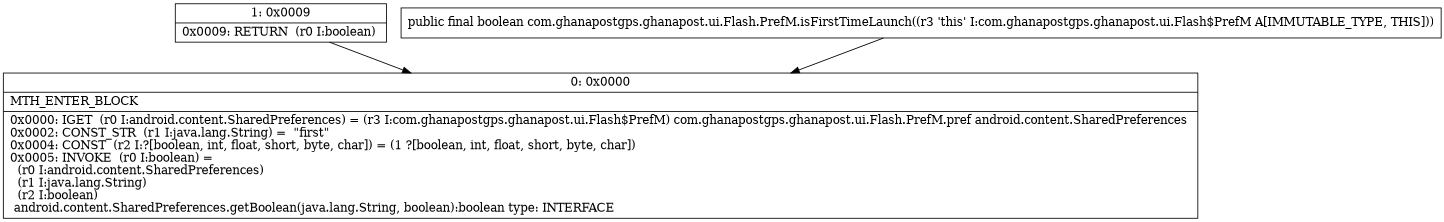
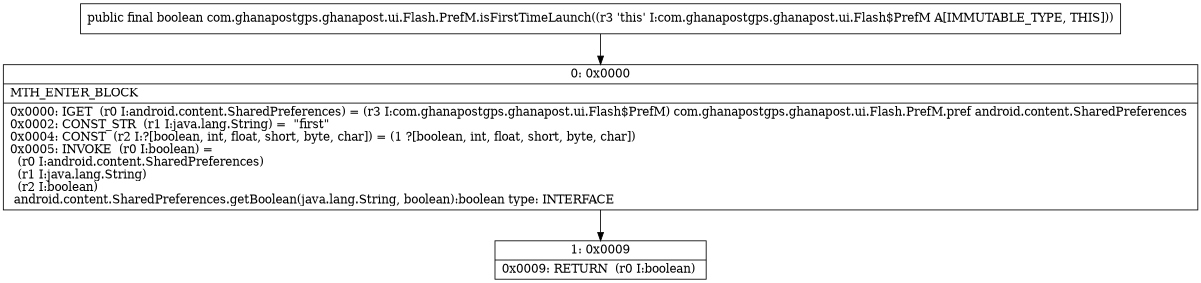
(366, 56) -> (601, 221)
